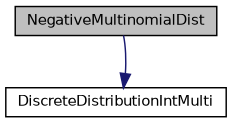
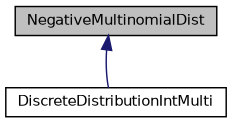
(126, 54) -> (106, 69)
